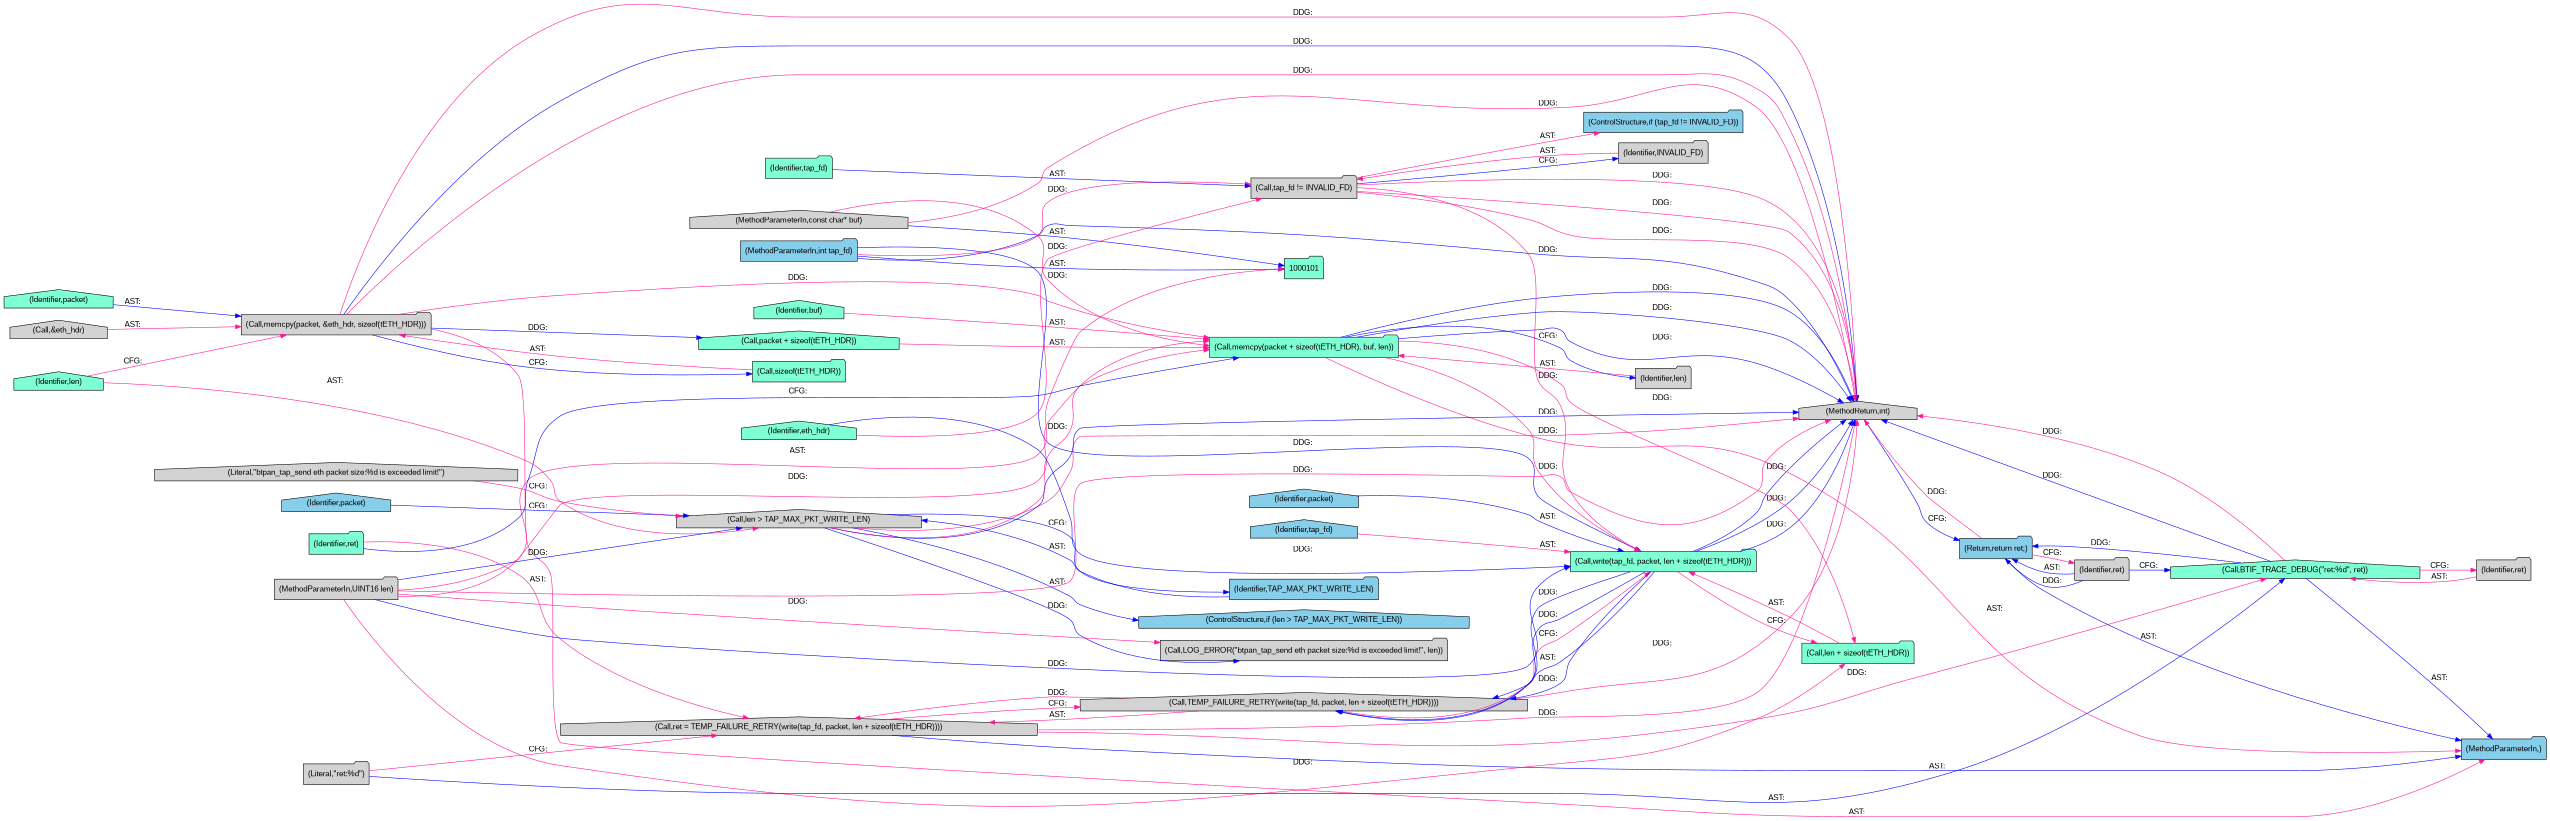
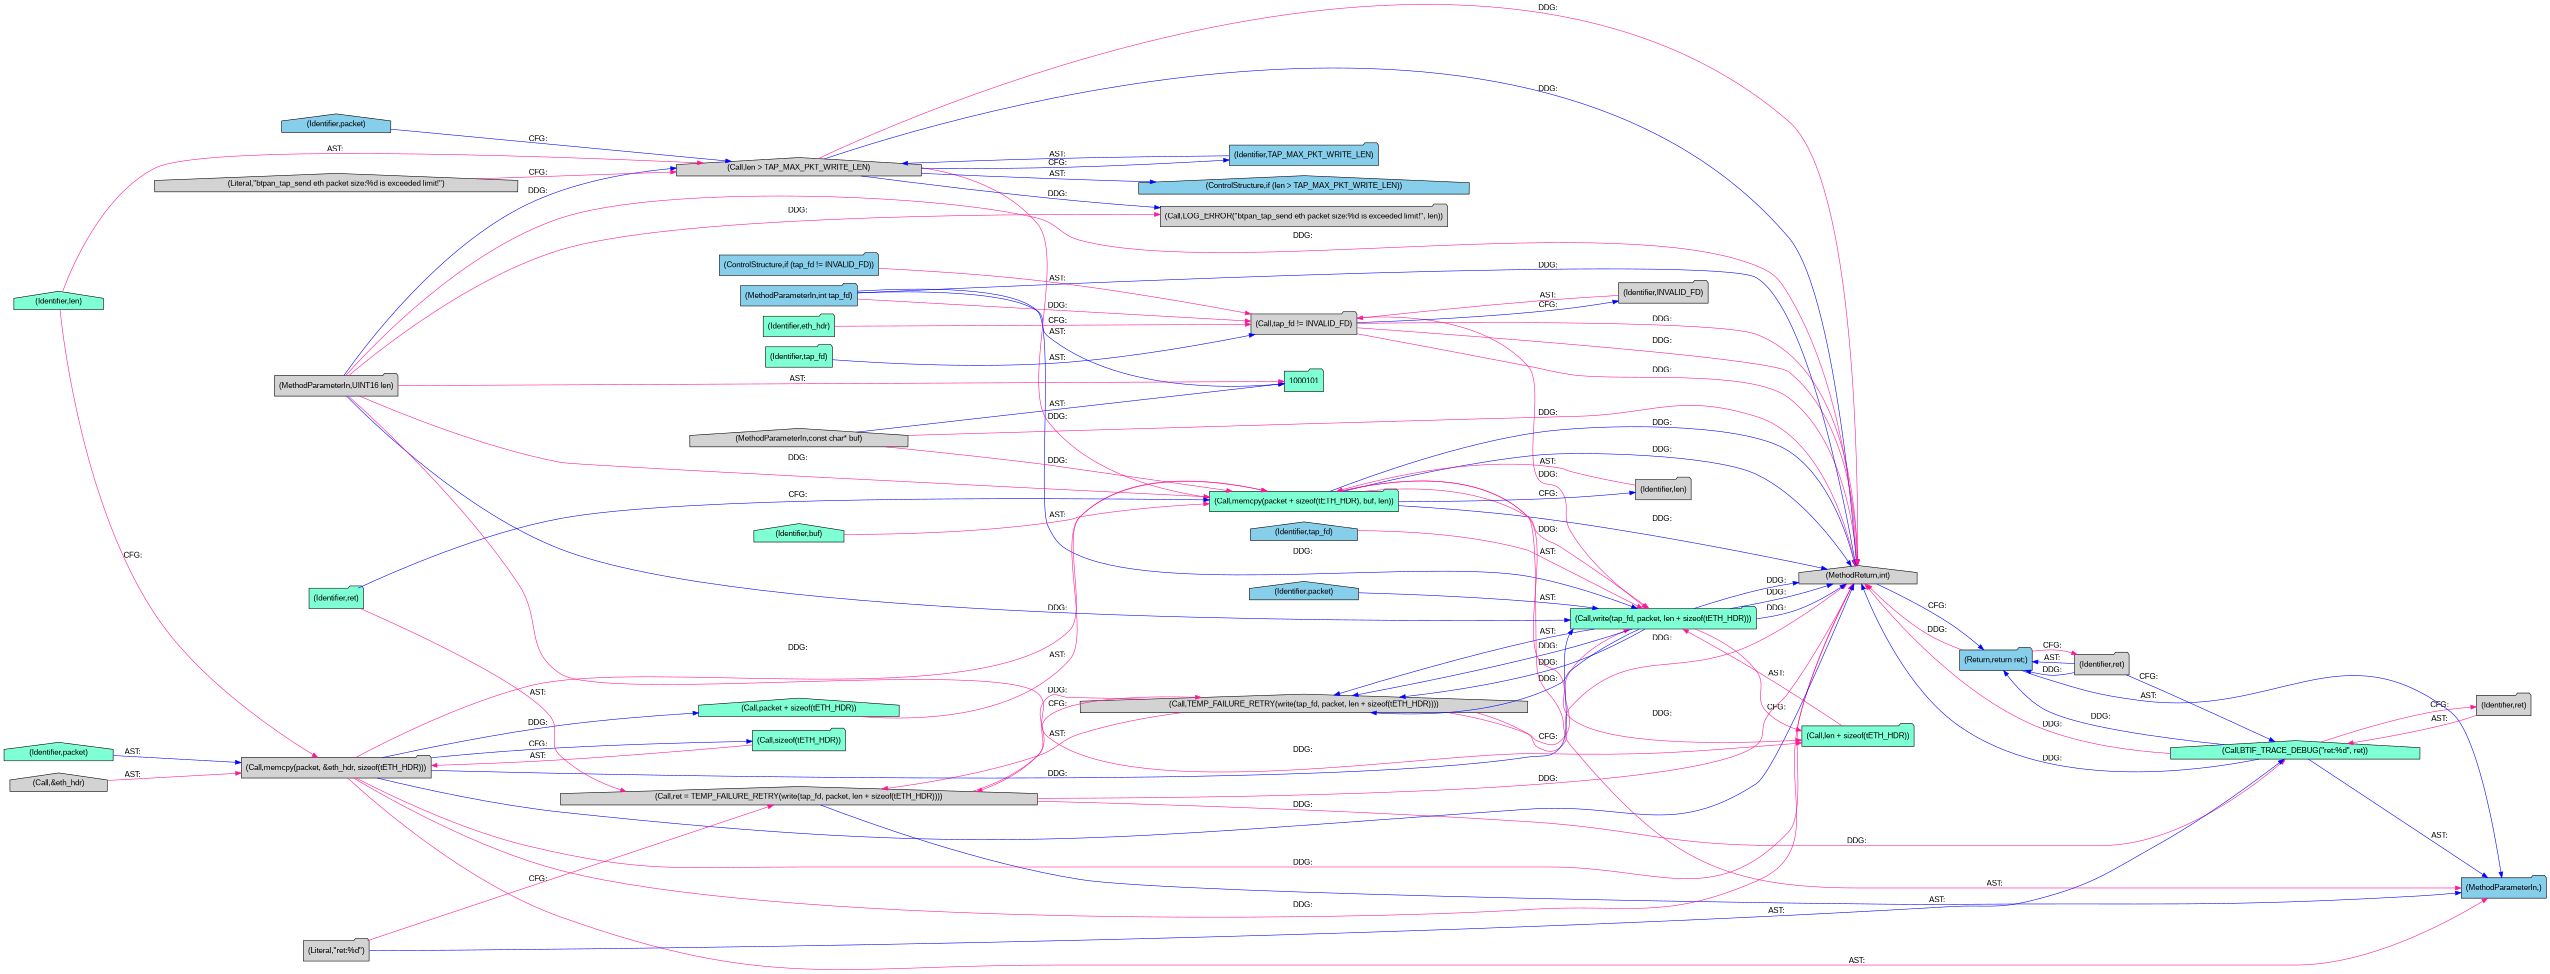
(1475, 155) -> (1035, 280)
(1059, 247) -> (1059, 321)
(799, 431) -> (799, 326)
(1157, 569) -> (1055, 778)
